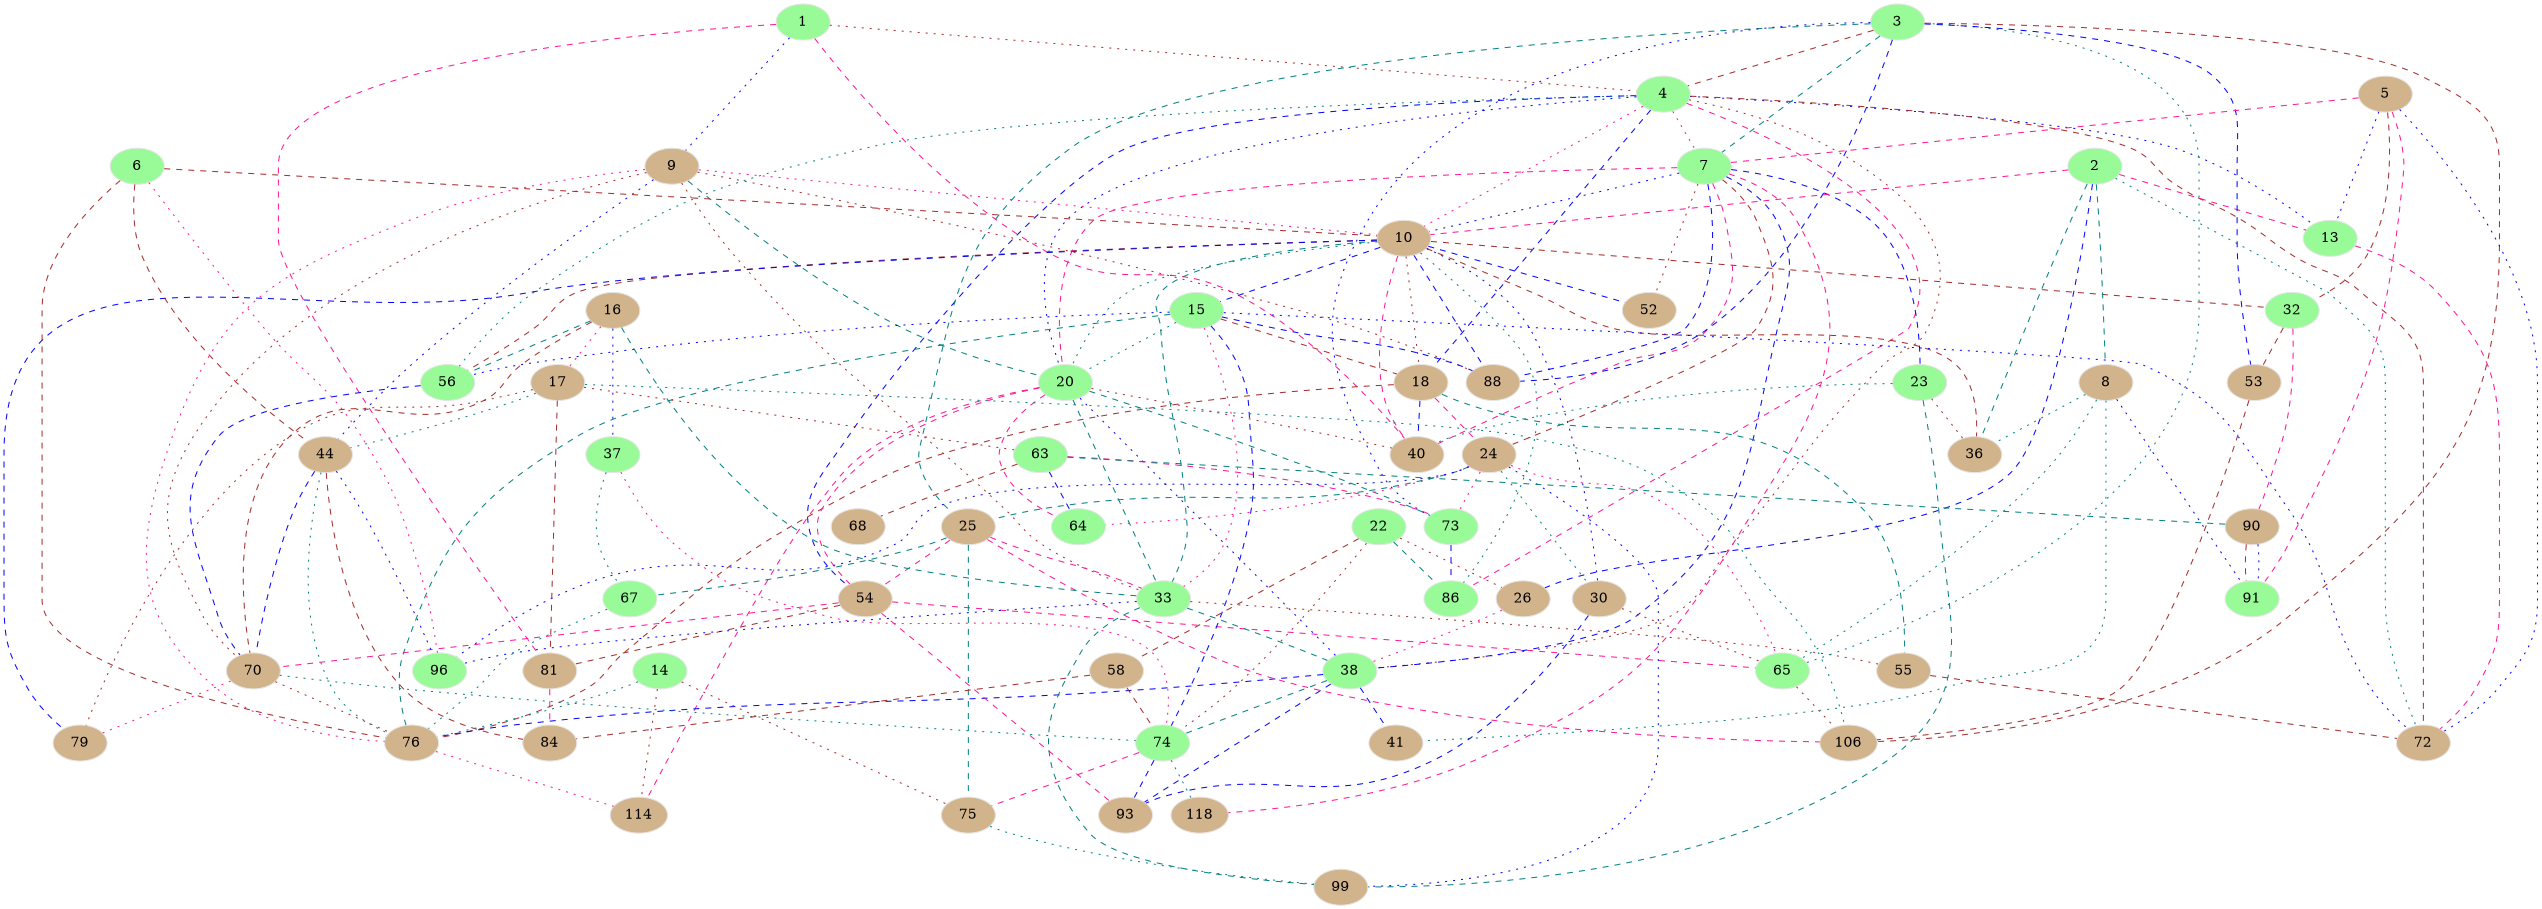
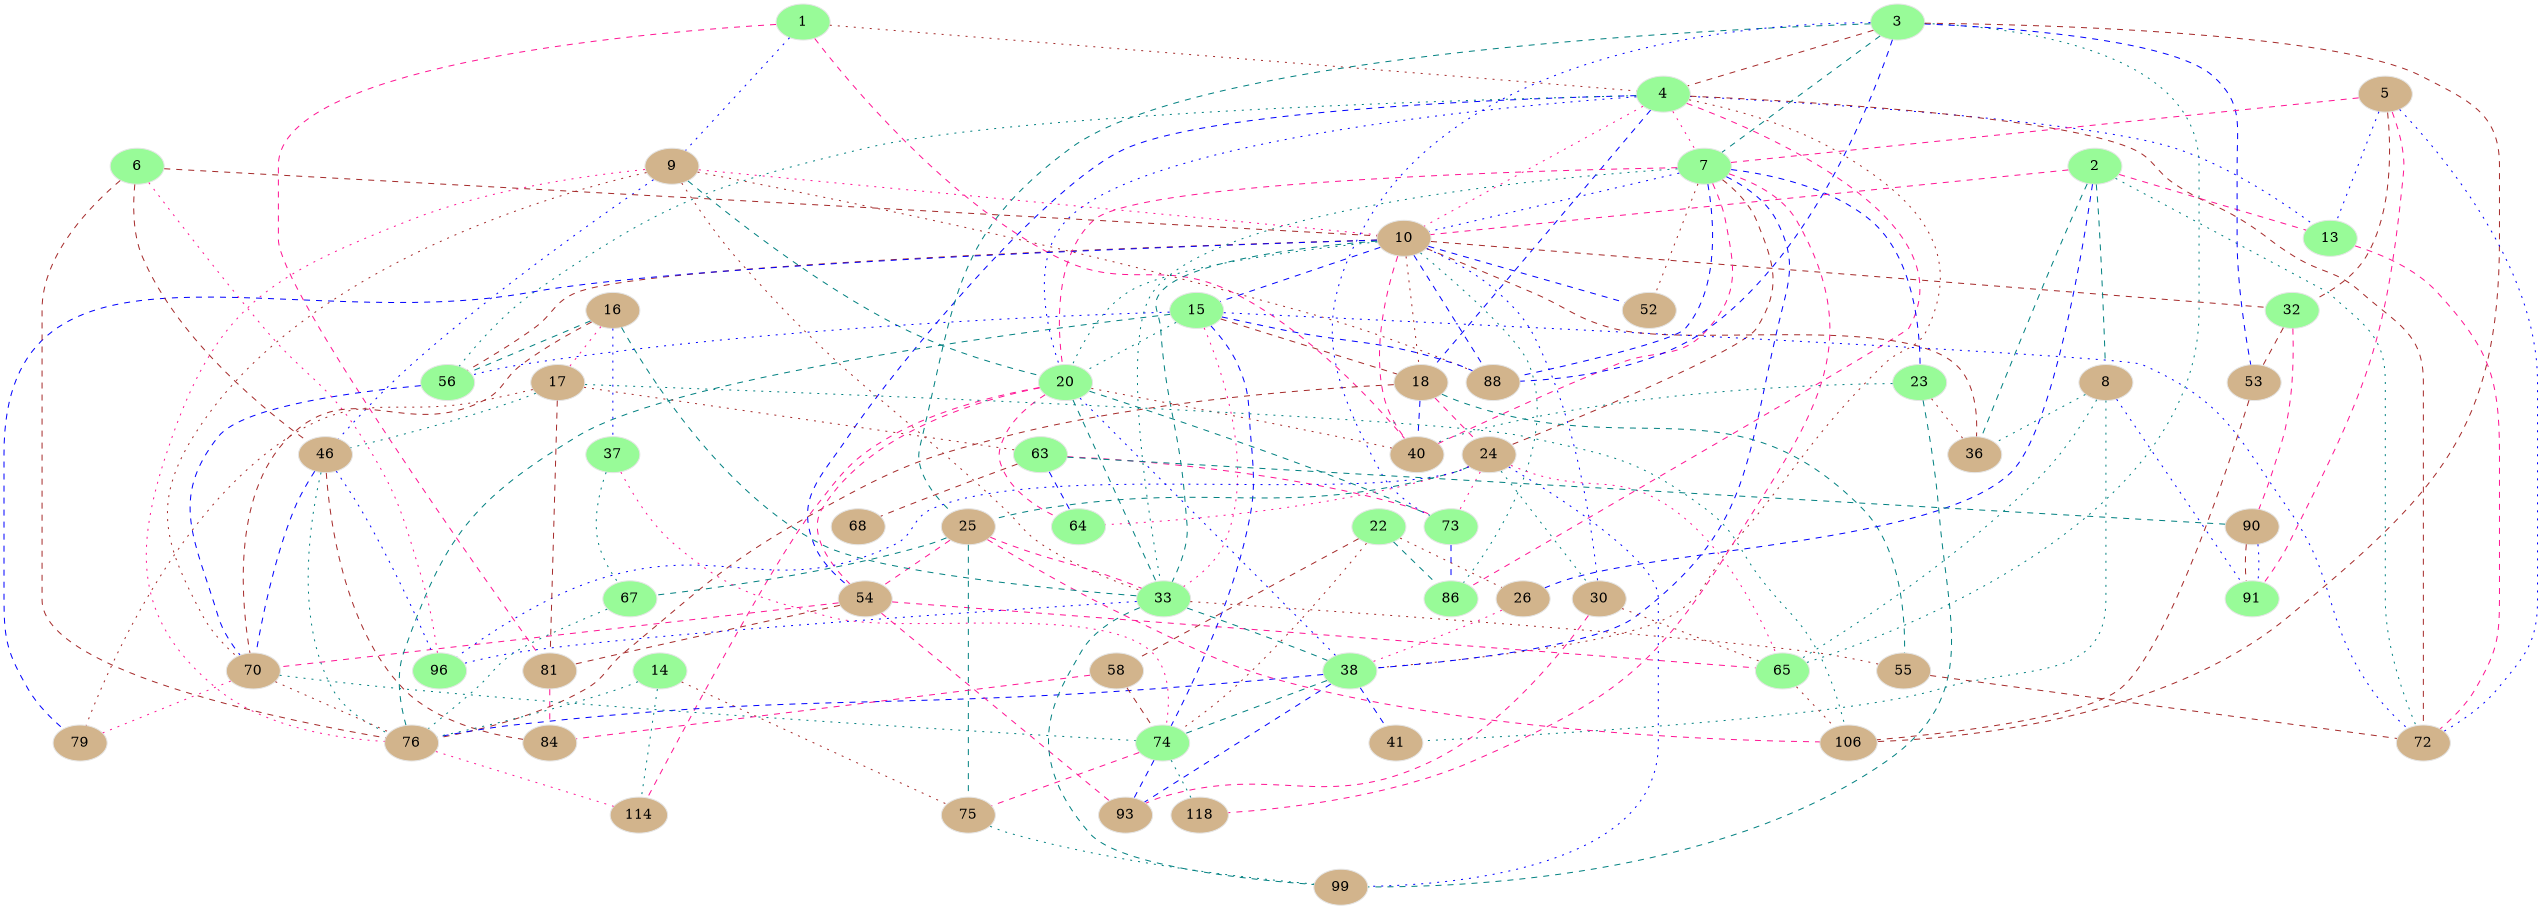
none -> (1304, 221)
(325, 455) -> (325, 455)
(807, 710) -> (807, 710)
(649, 743) -> (649, 743)
(1396, 775) -> (1396, 775)
